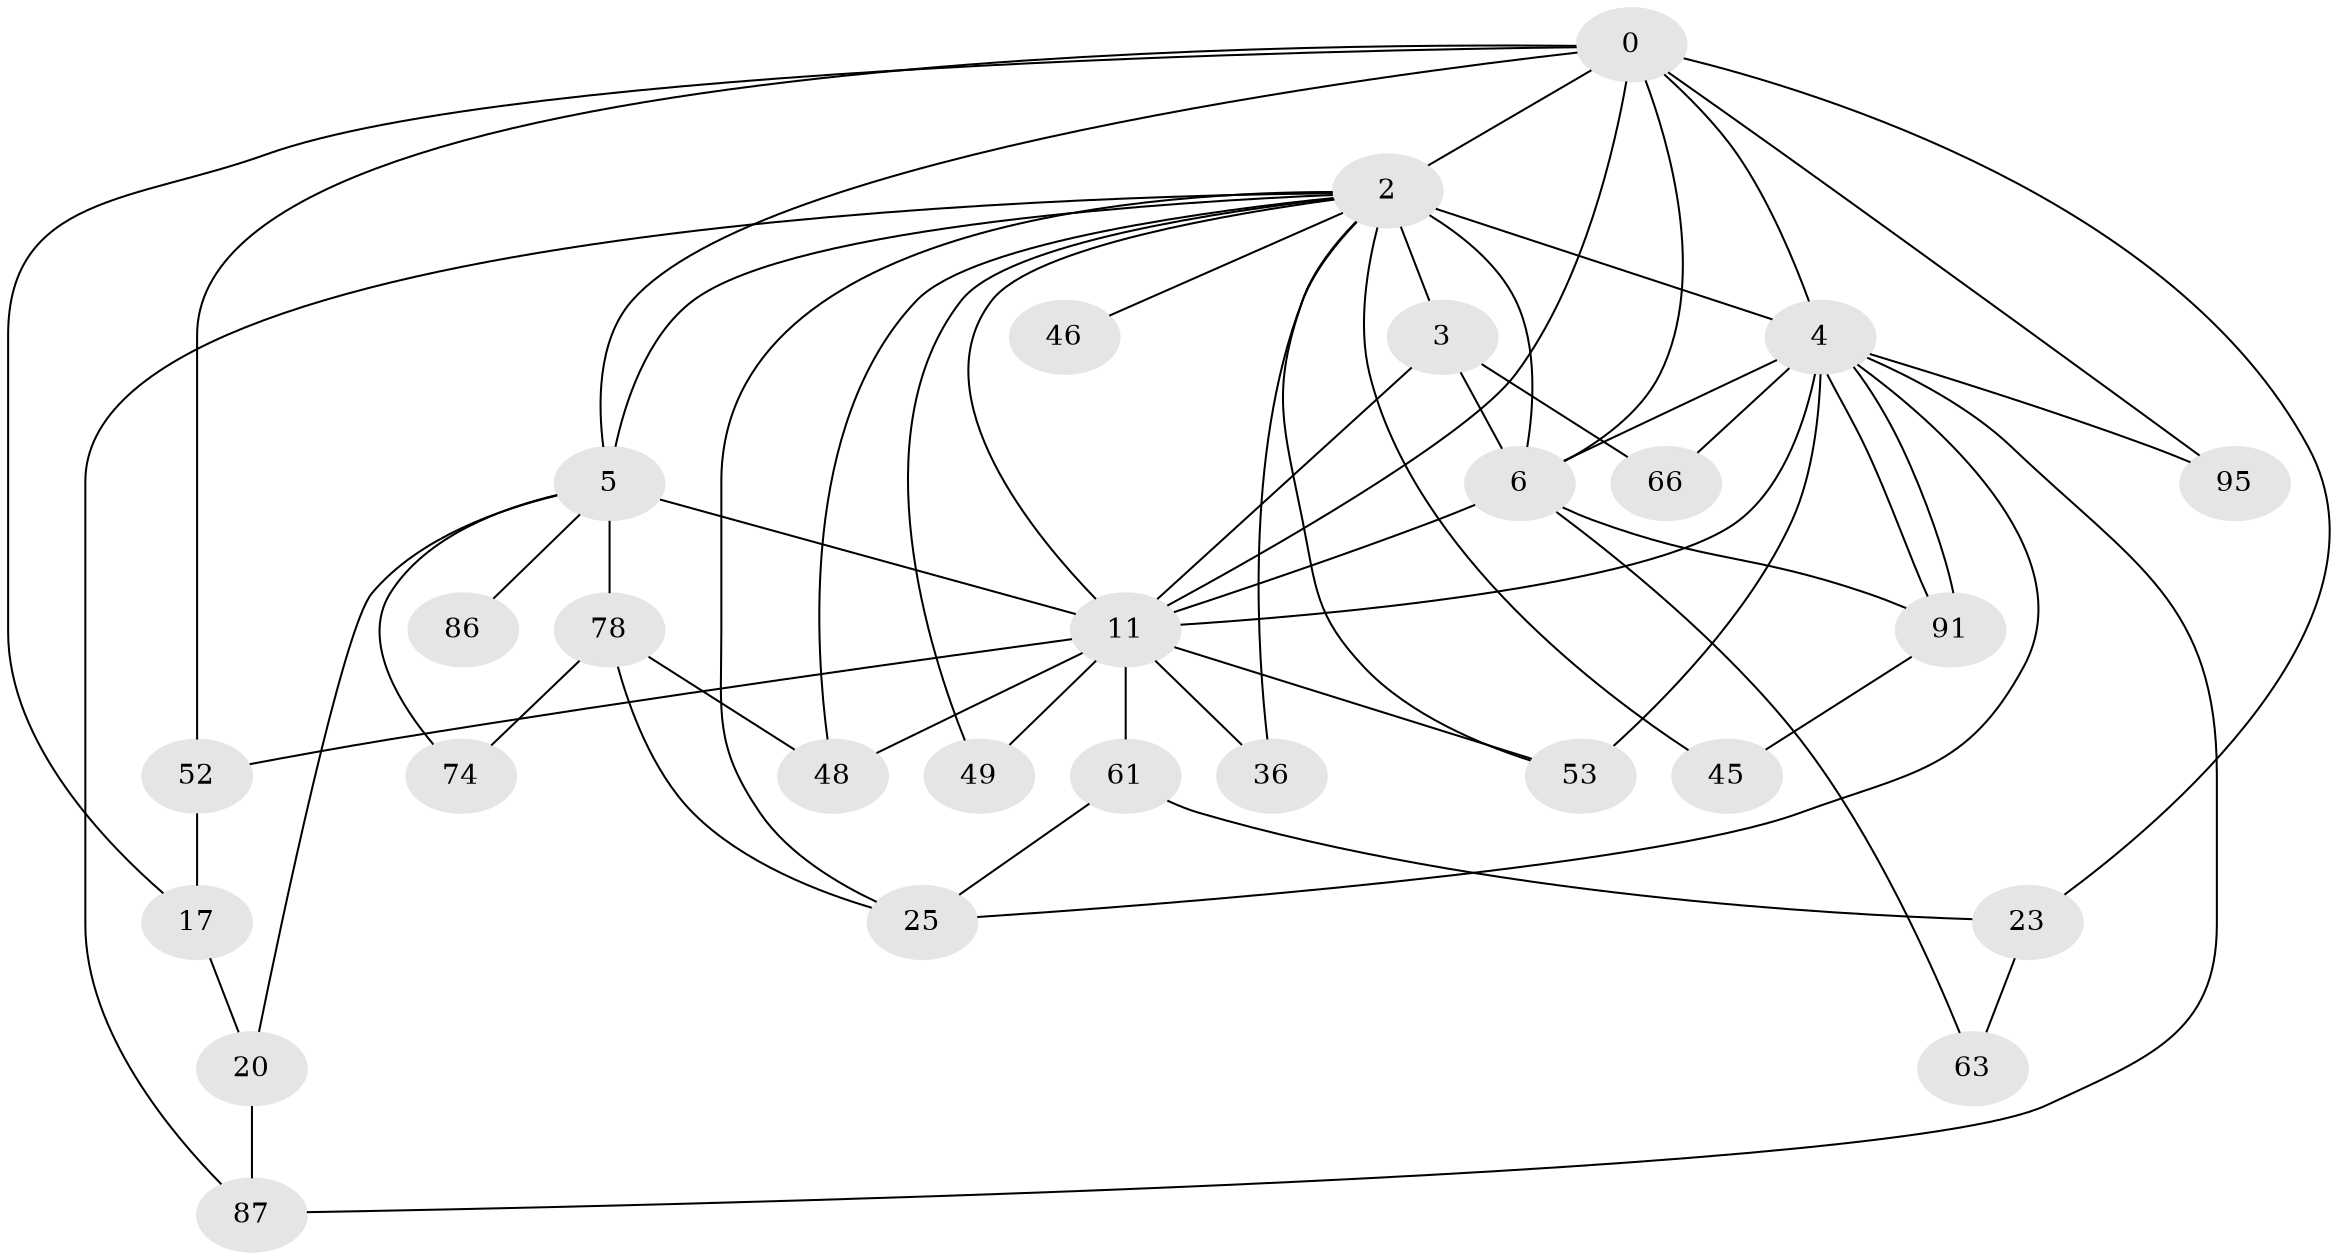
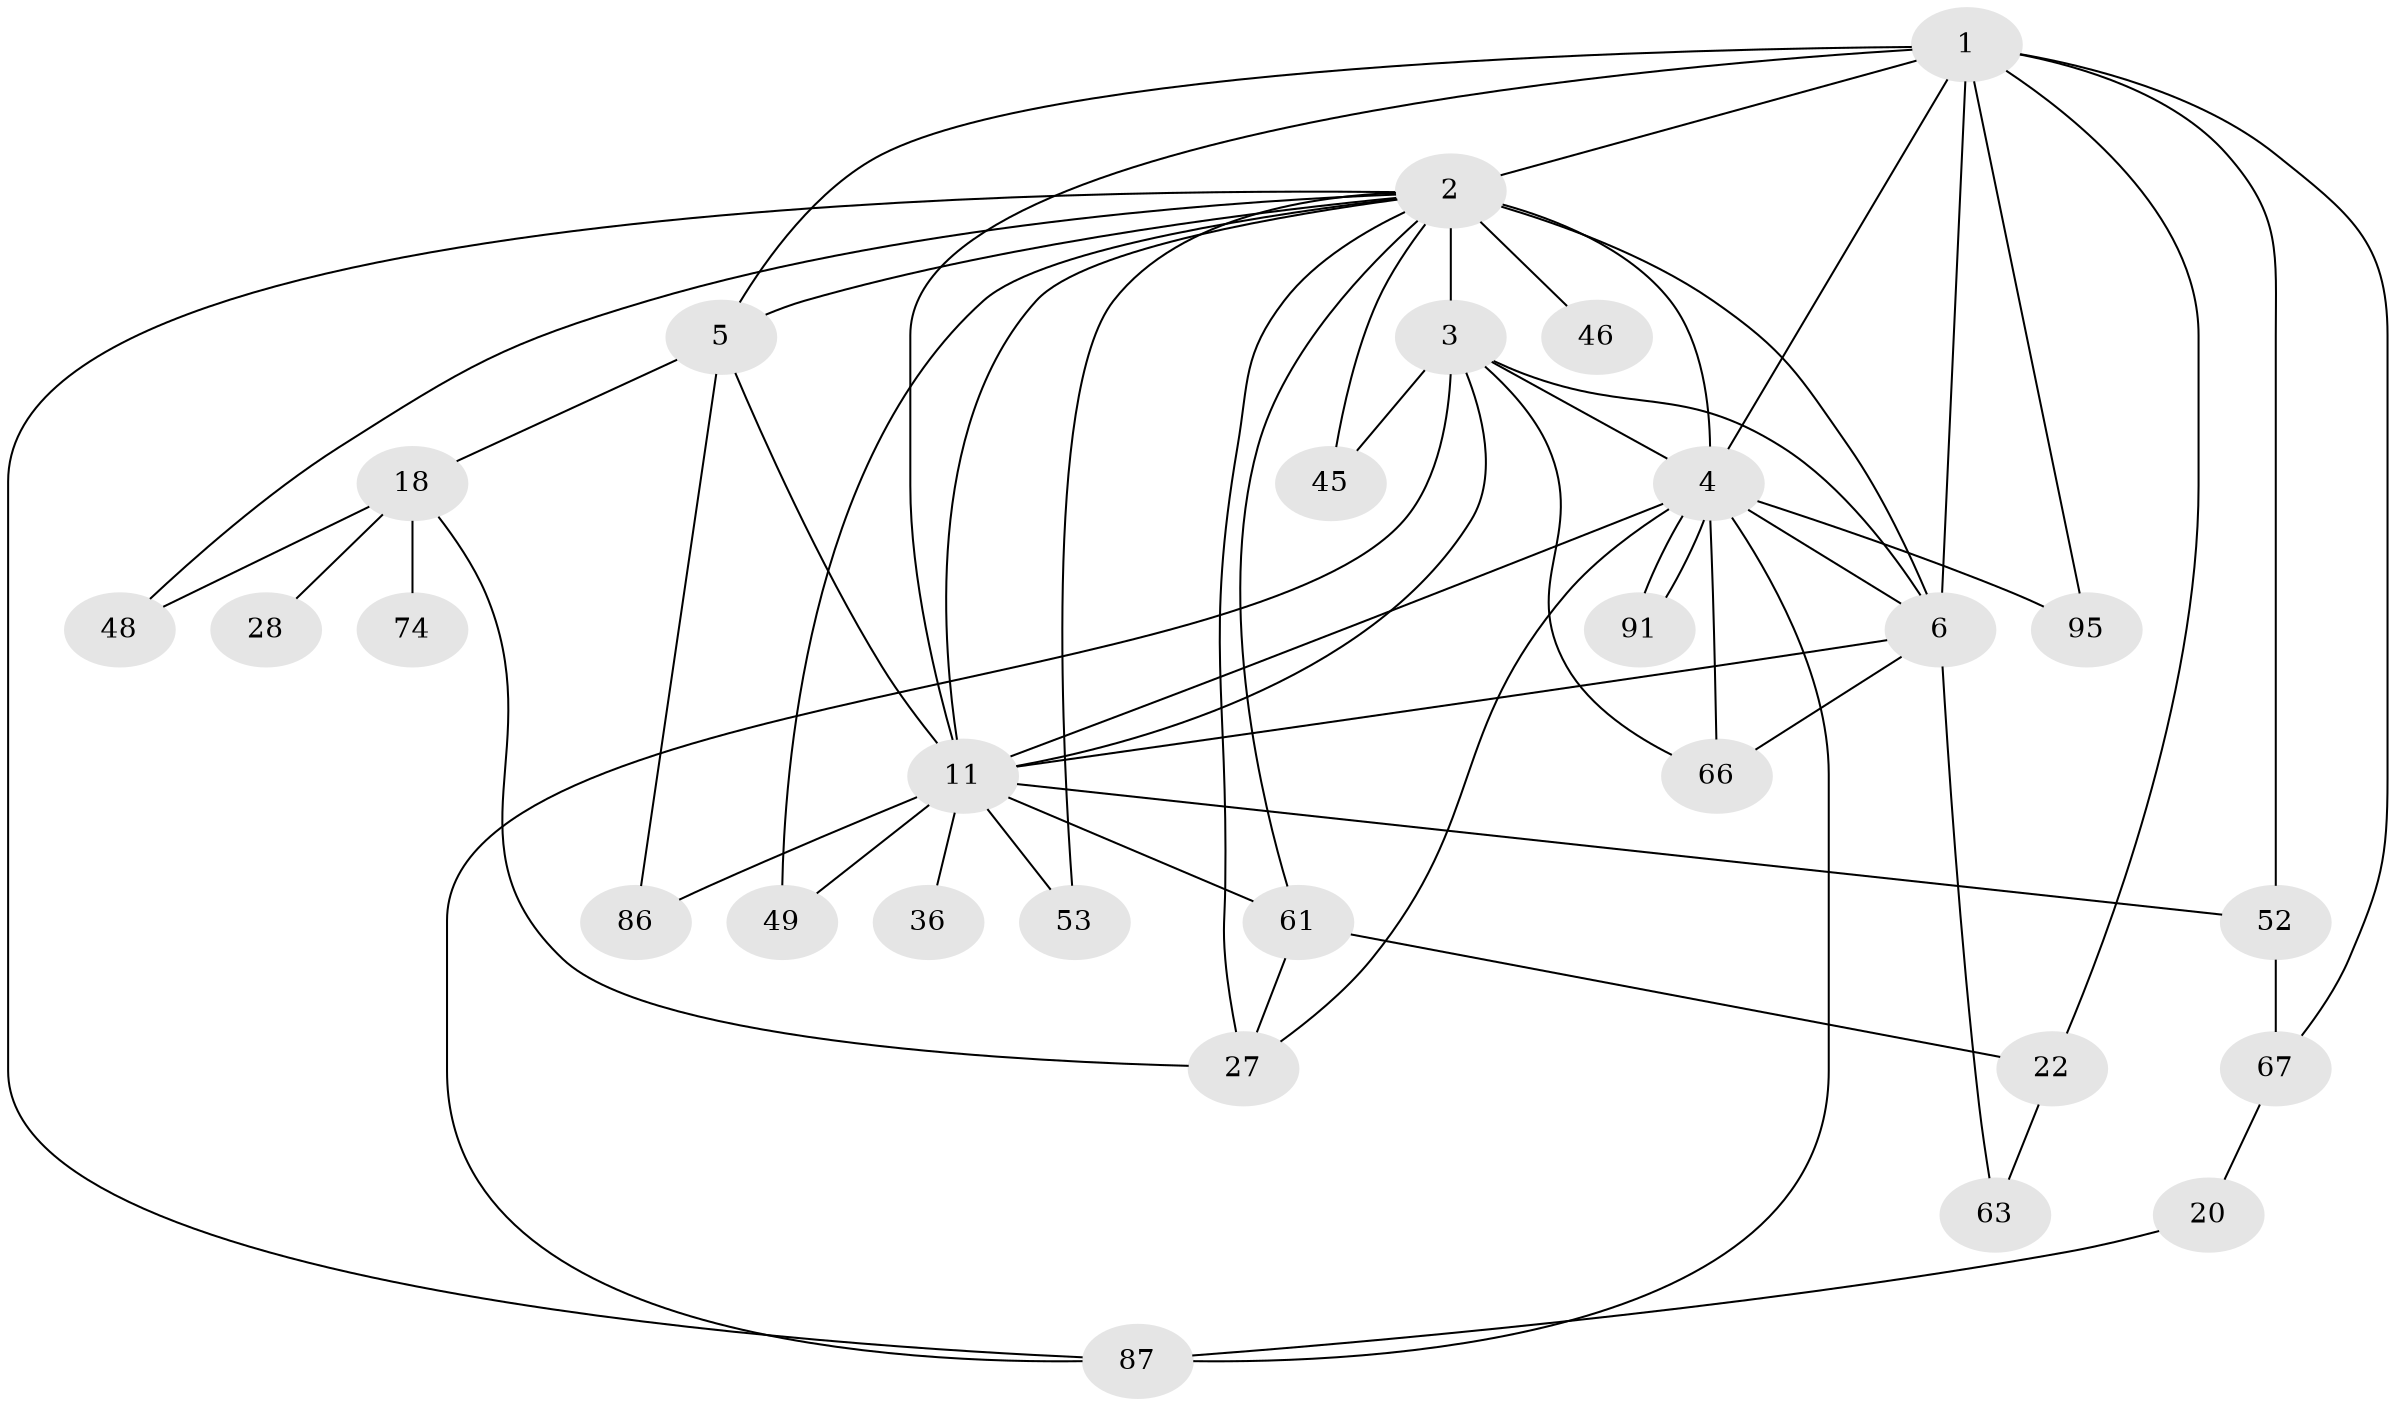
(1632, 45) -> (1967, 45)
(1265, 470) -> (1244, 528)
(1734, 559) -> (1832, 701)
(1758, 581) -> (1580, 410)
(394, 588) -> none
none -> (266, 630)
(610, 630) -> (412, 484)
(979, 703) -> (798, 847)
(1839, 703) -> (1391, 410)
(333, 707) -> none
none -> (541, 807)
(197, 923) -> (2276, 1069)
(923, 923) -> (1244, 1069)
(2028, 923) -> (2052, 1069)
